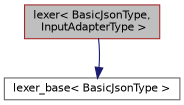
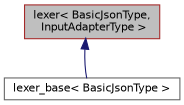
(99, 53) -> (85, 64)
